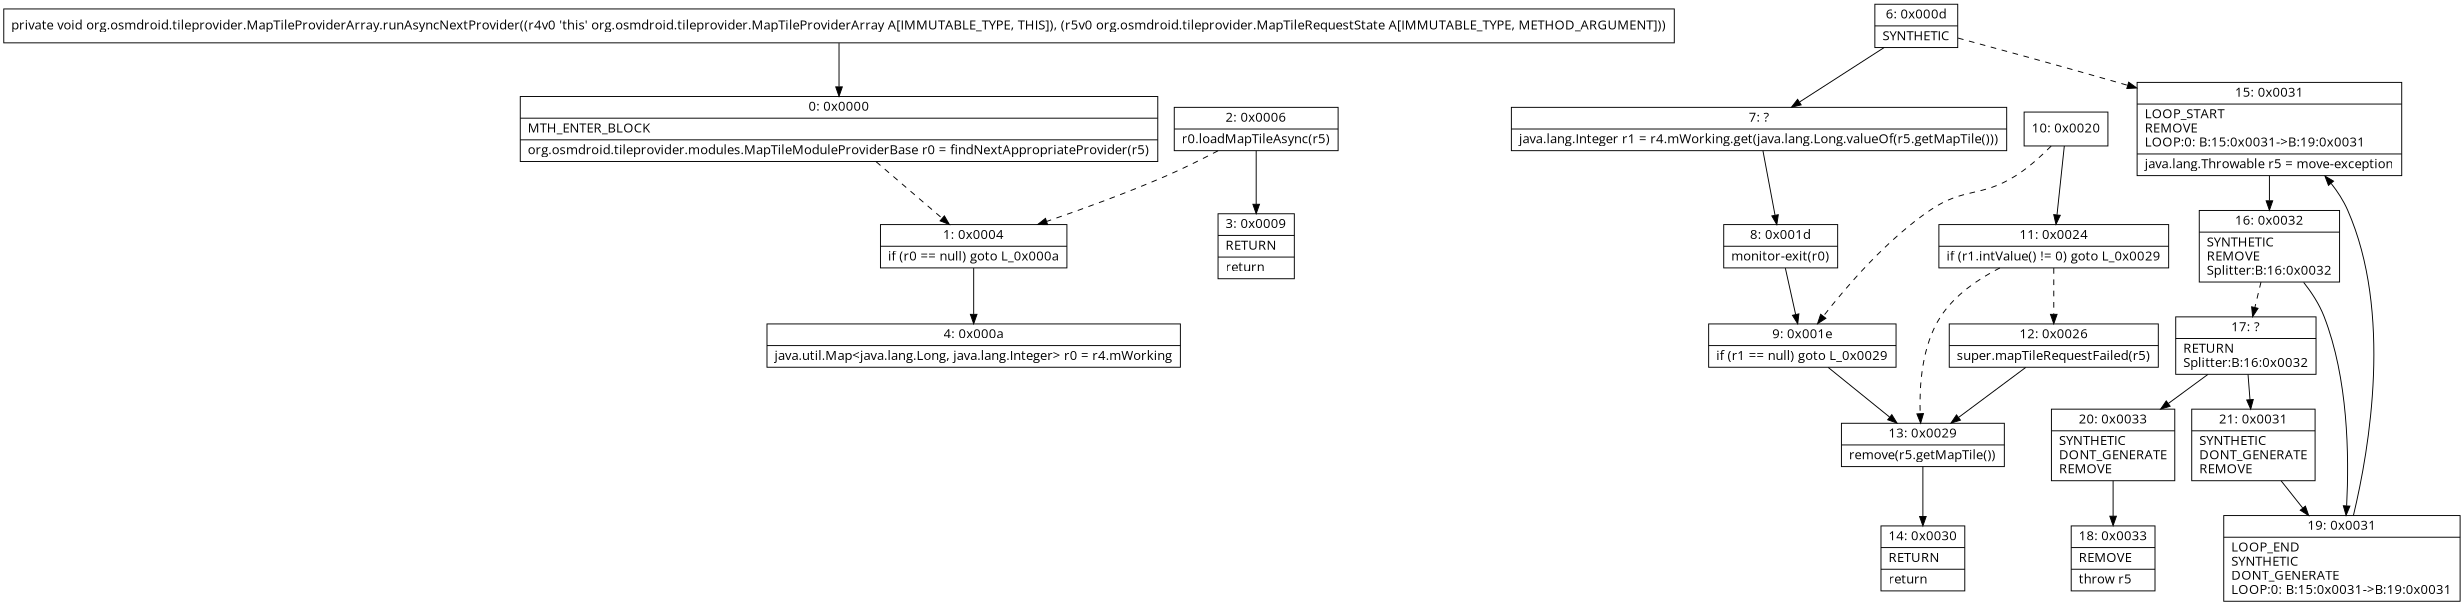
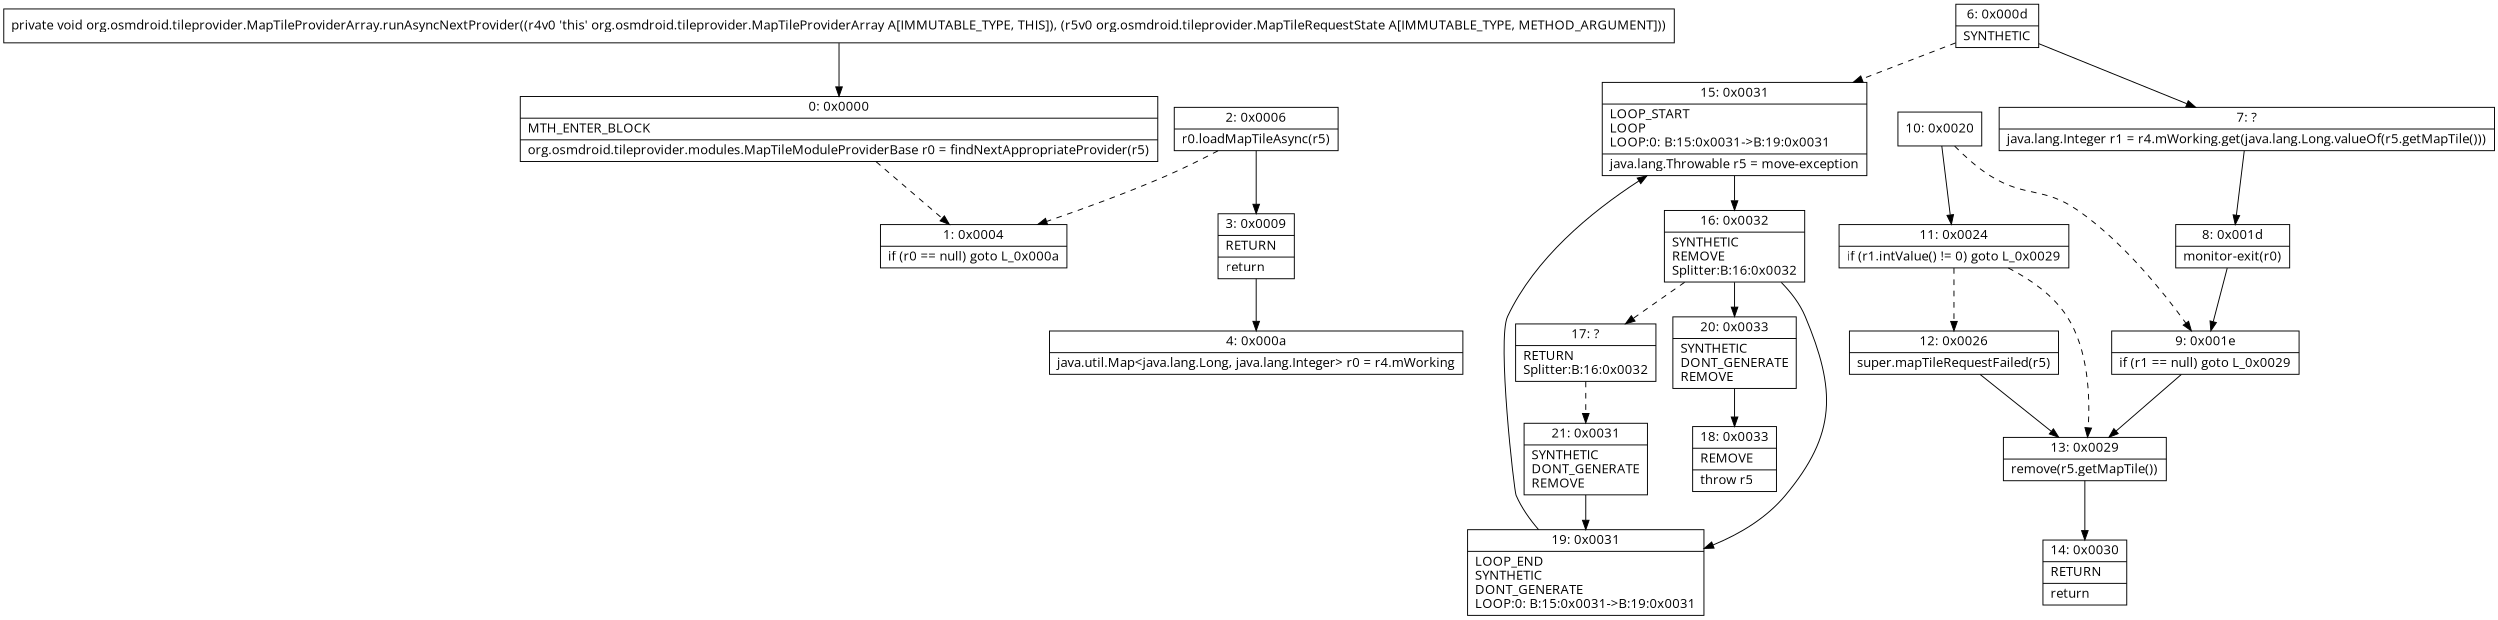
(2171, 129) -> (1628, 129)
(974, 291) -> (1256, 300)
(2249, 387) -> (1586, 397)
(2188, 389) -> (1735, 295)
